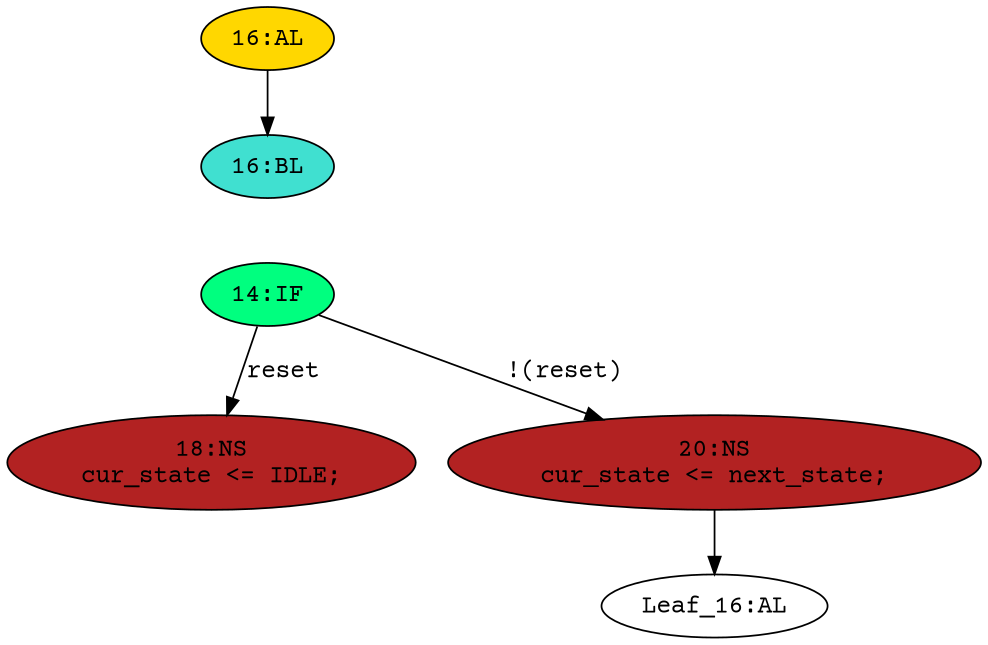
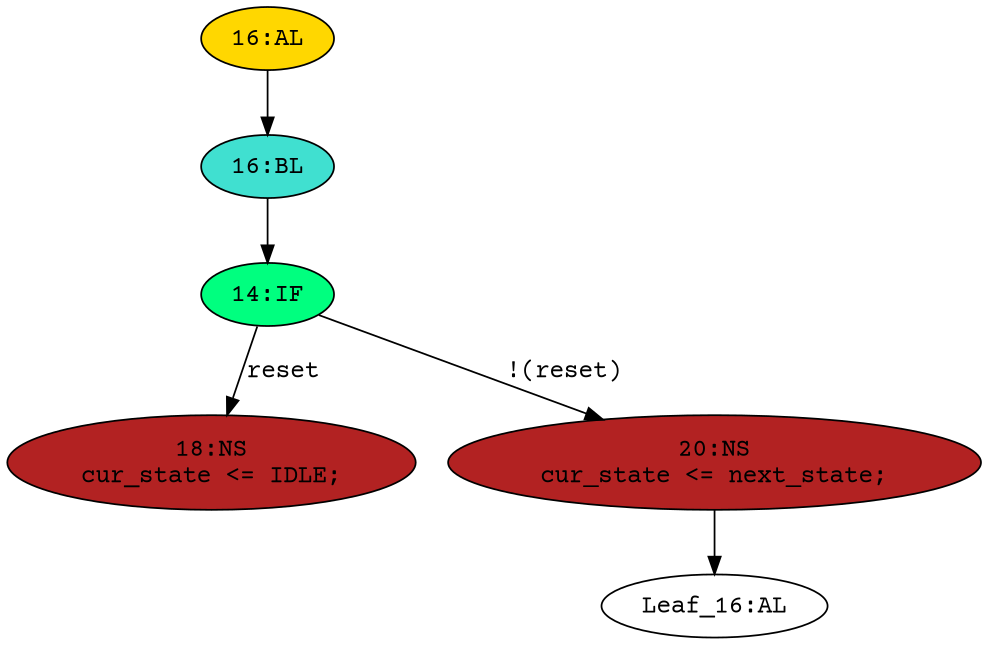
none -> (268, 222)
